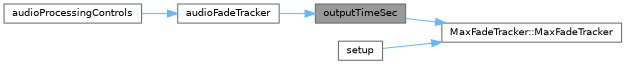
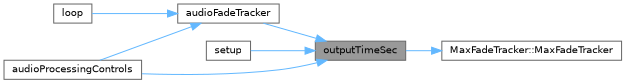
none -> (73, 14)
(407, 46) -> (278, 51)
none -> (230, 74)
